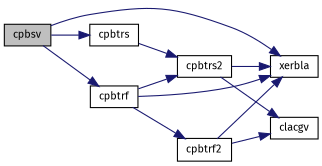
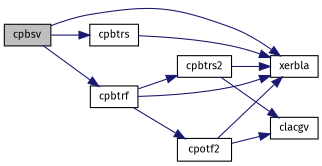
(153, 48) -> (200, 41)
(204, 150) -> (204, 150)
